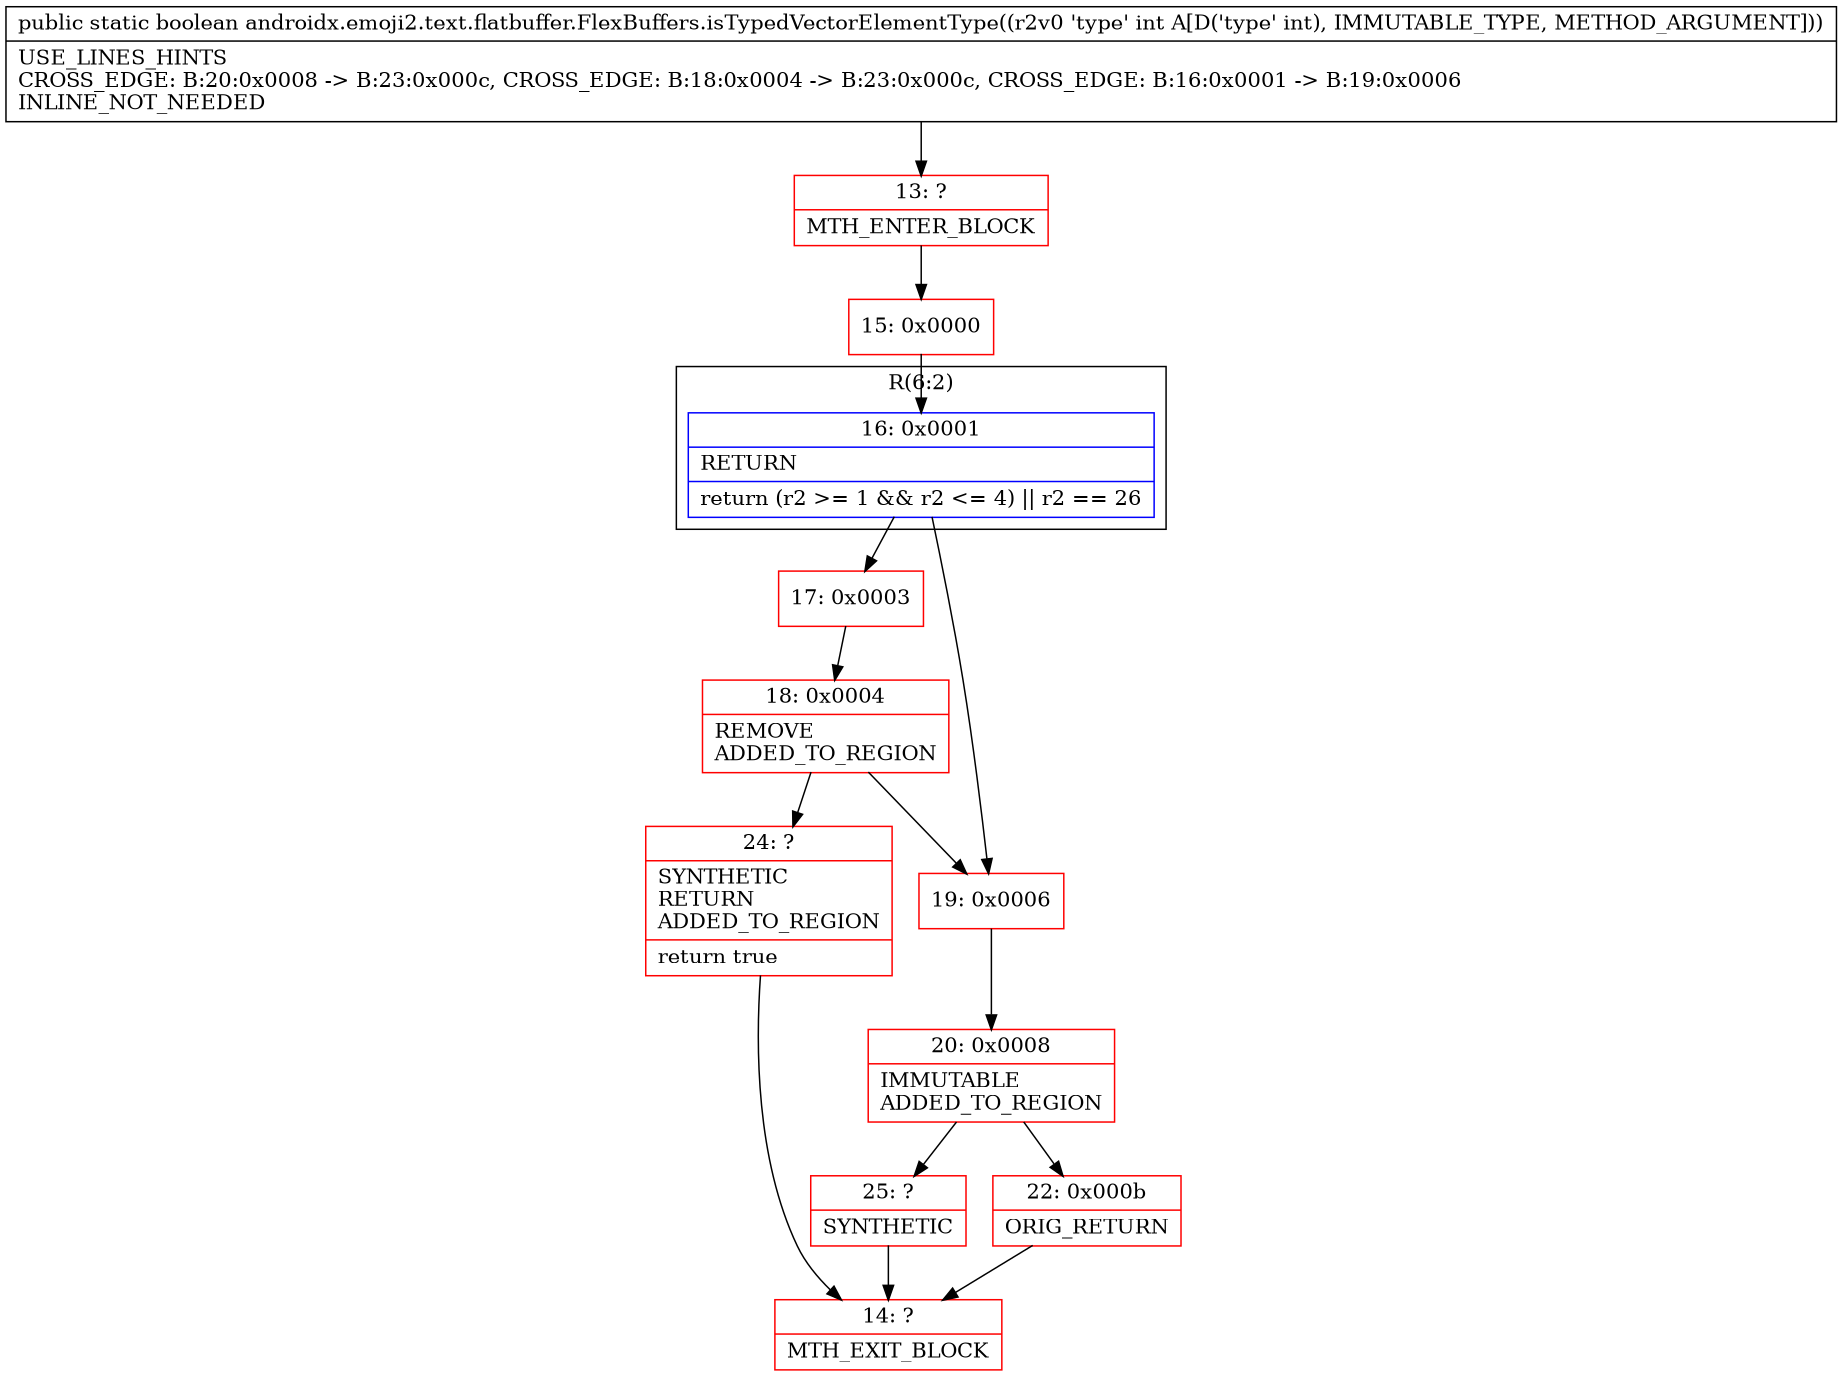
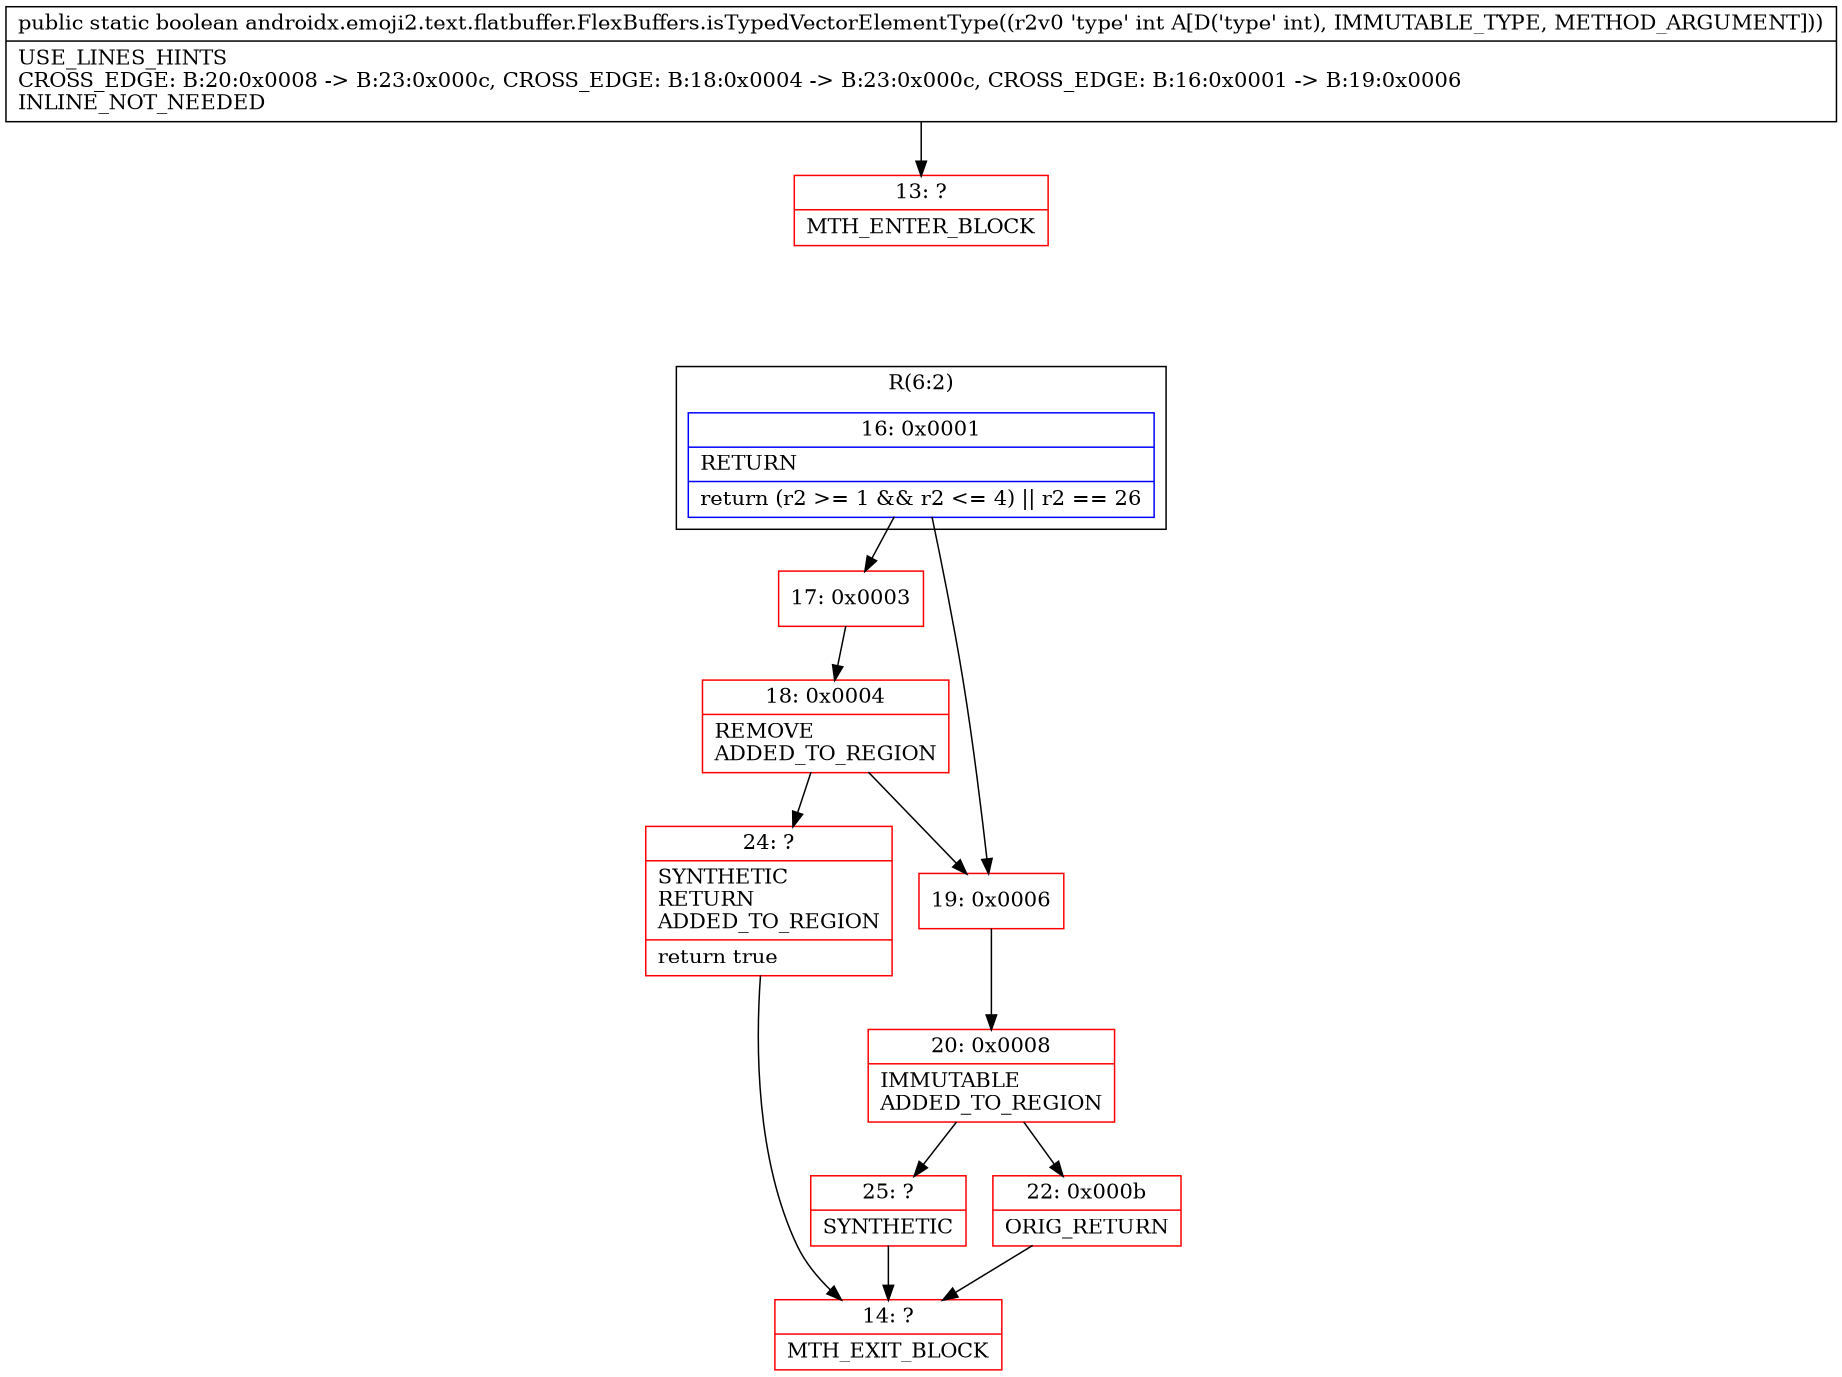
(921, 327) -> none
